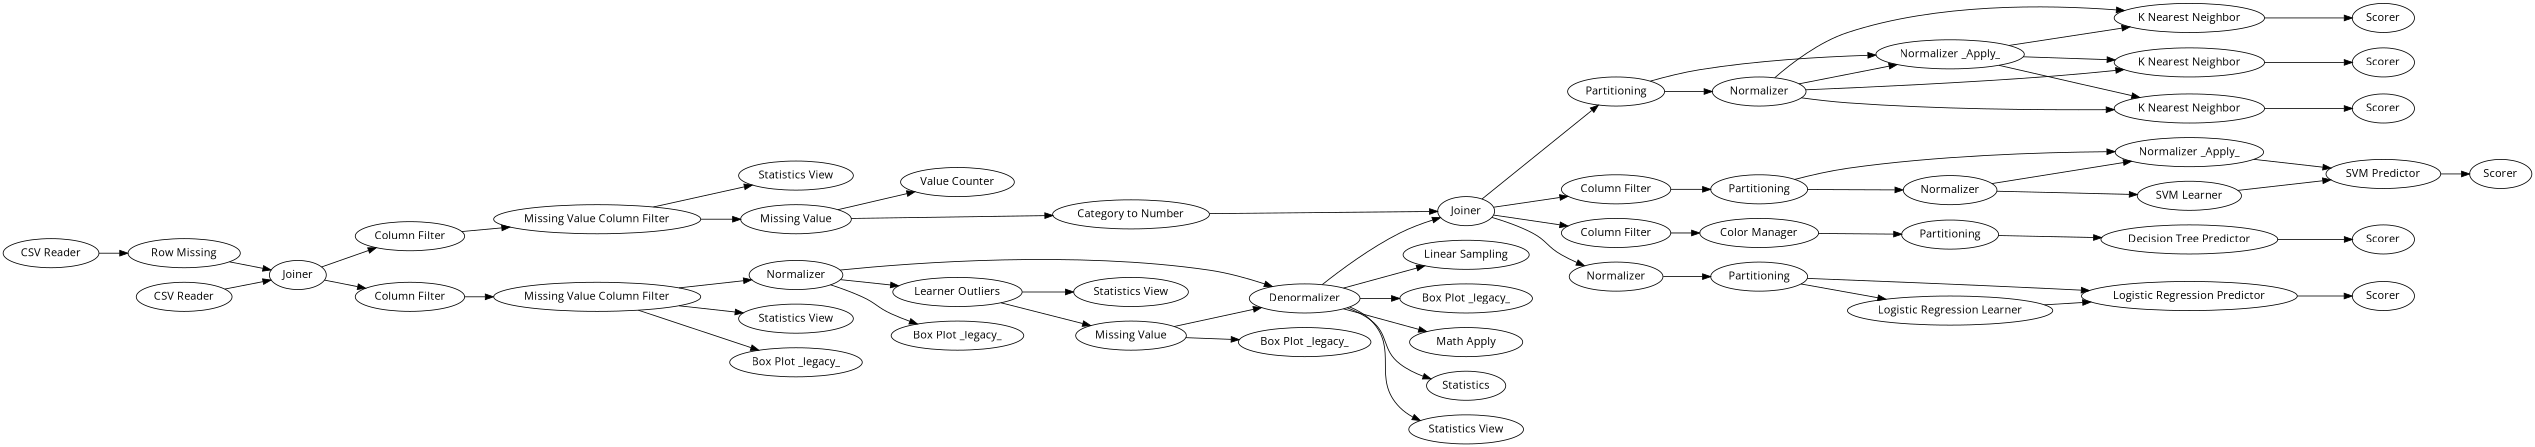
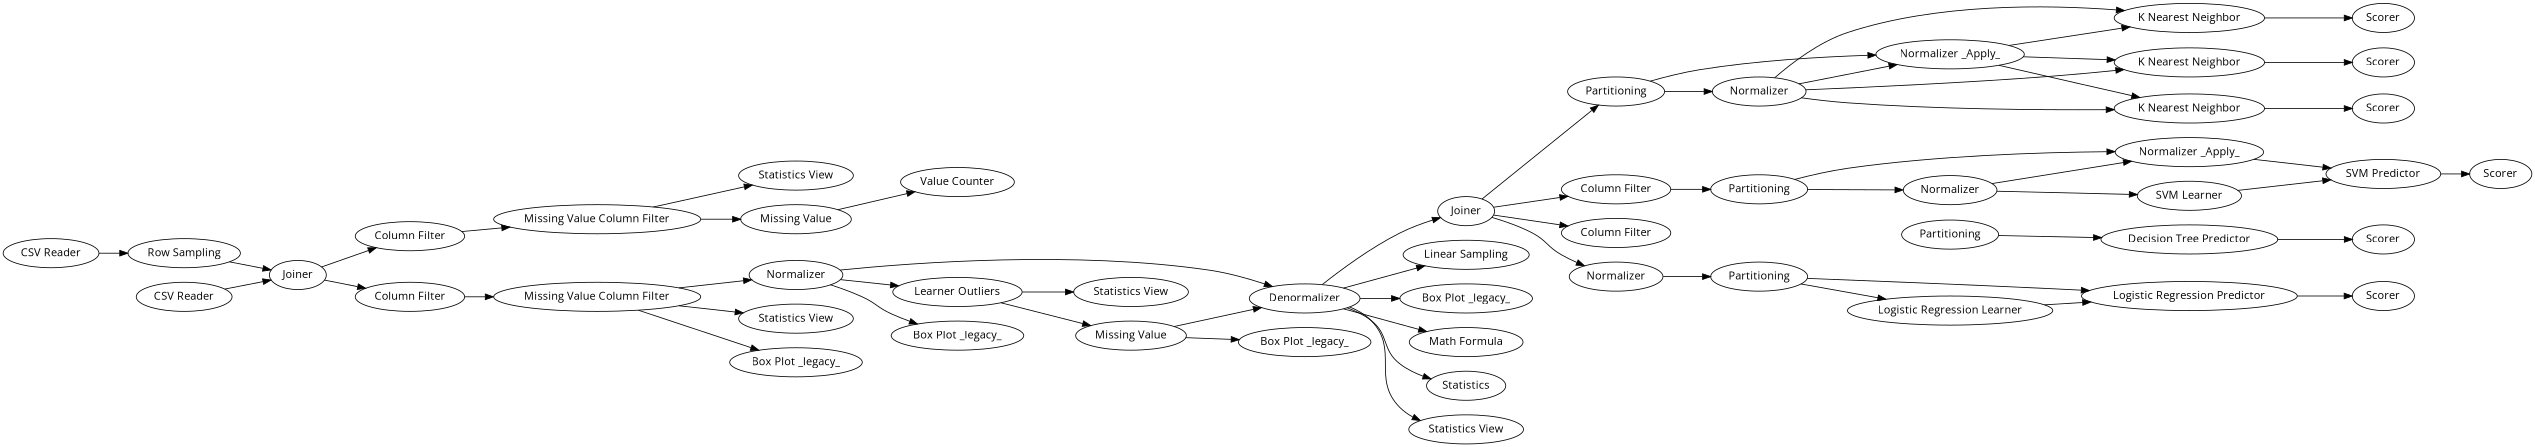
(1131, 214) -> none
(1759, 233) -> none
(184, 253) -> (184, 253)
(1466, 342) -> (1466, 342)
